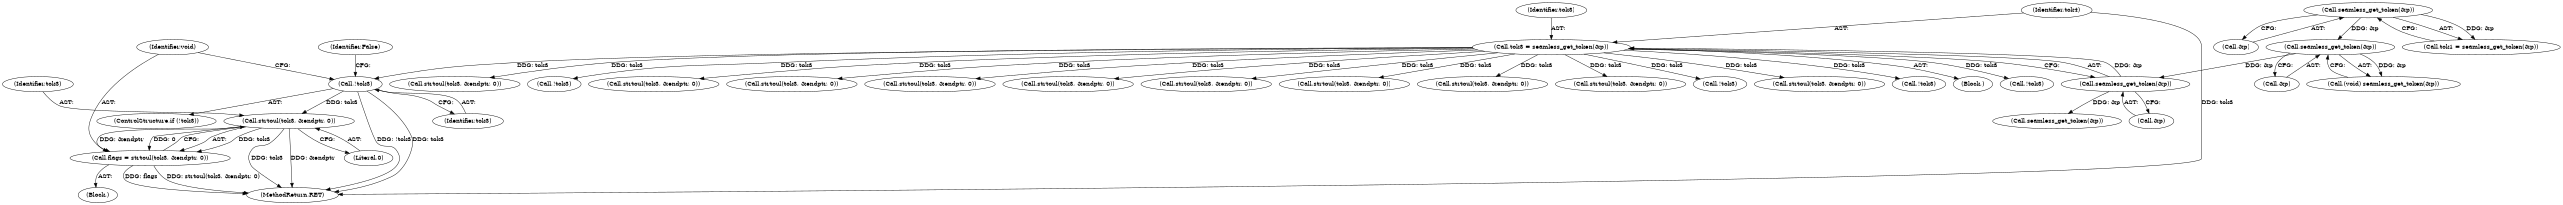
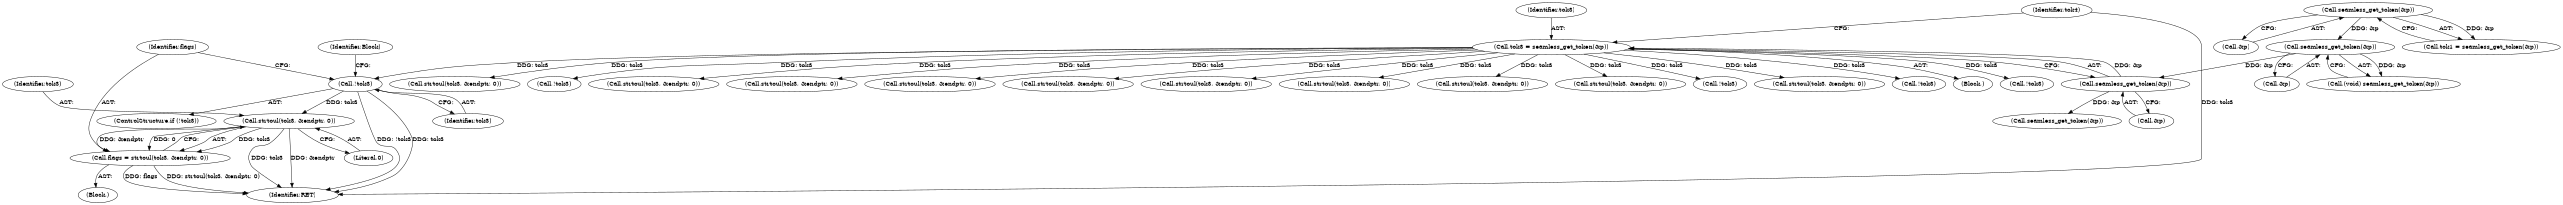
(1843, 29) -> (1843, 29)
(173, 47) -> (173, 47)
(355, 47) -> (355, 47)
(292, 195) -> (292, 195)
